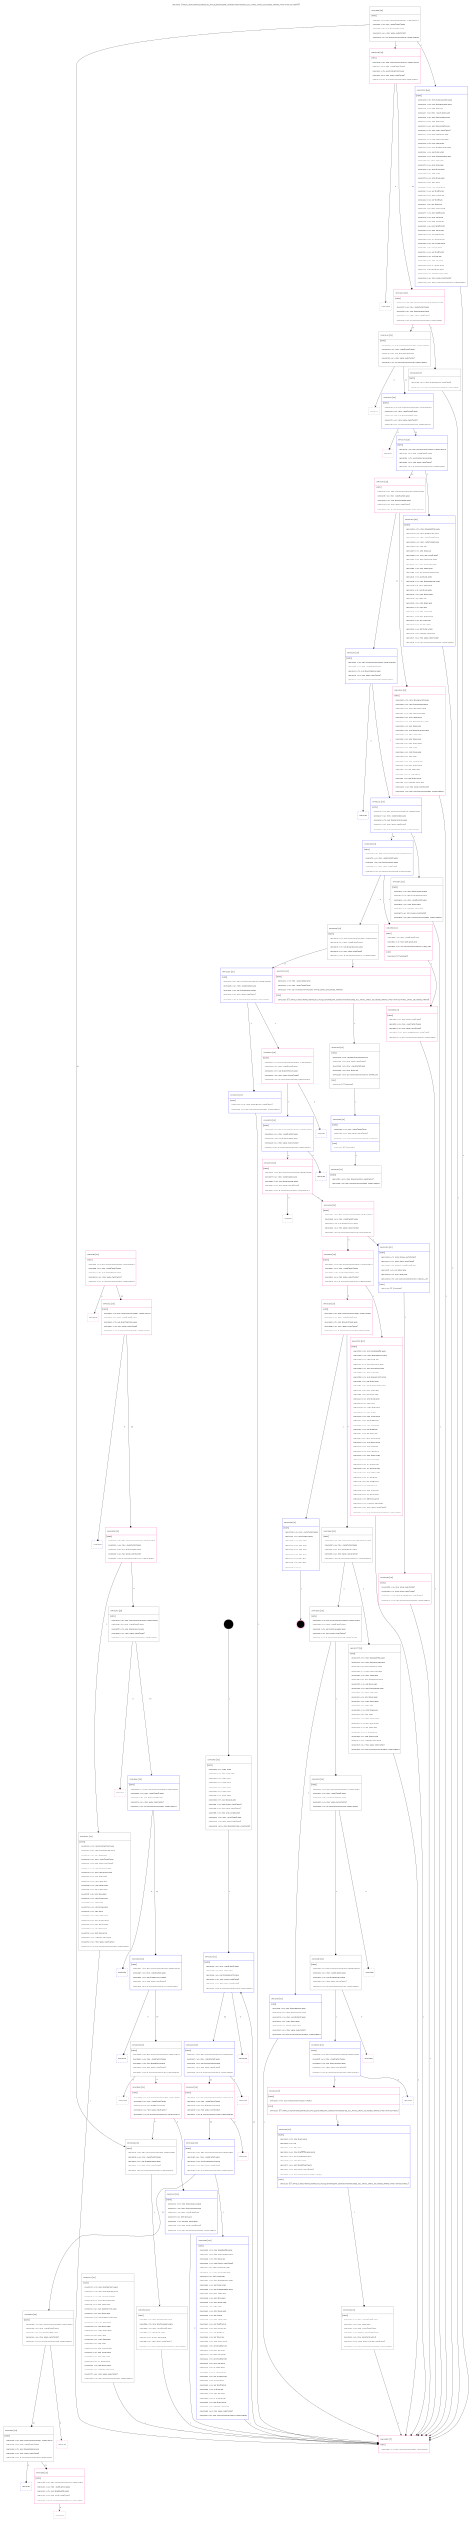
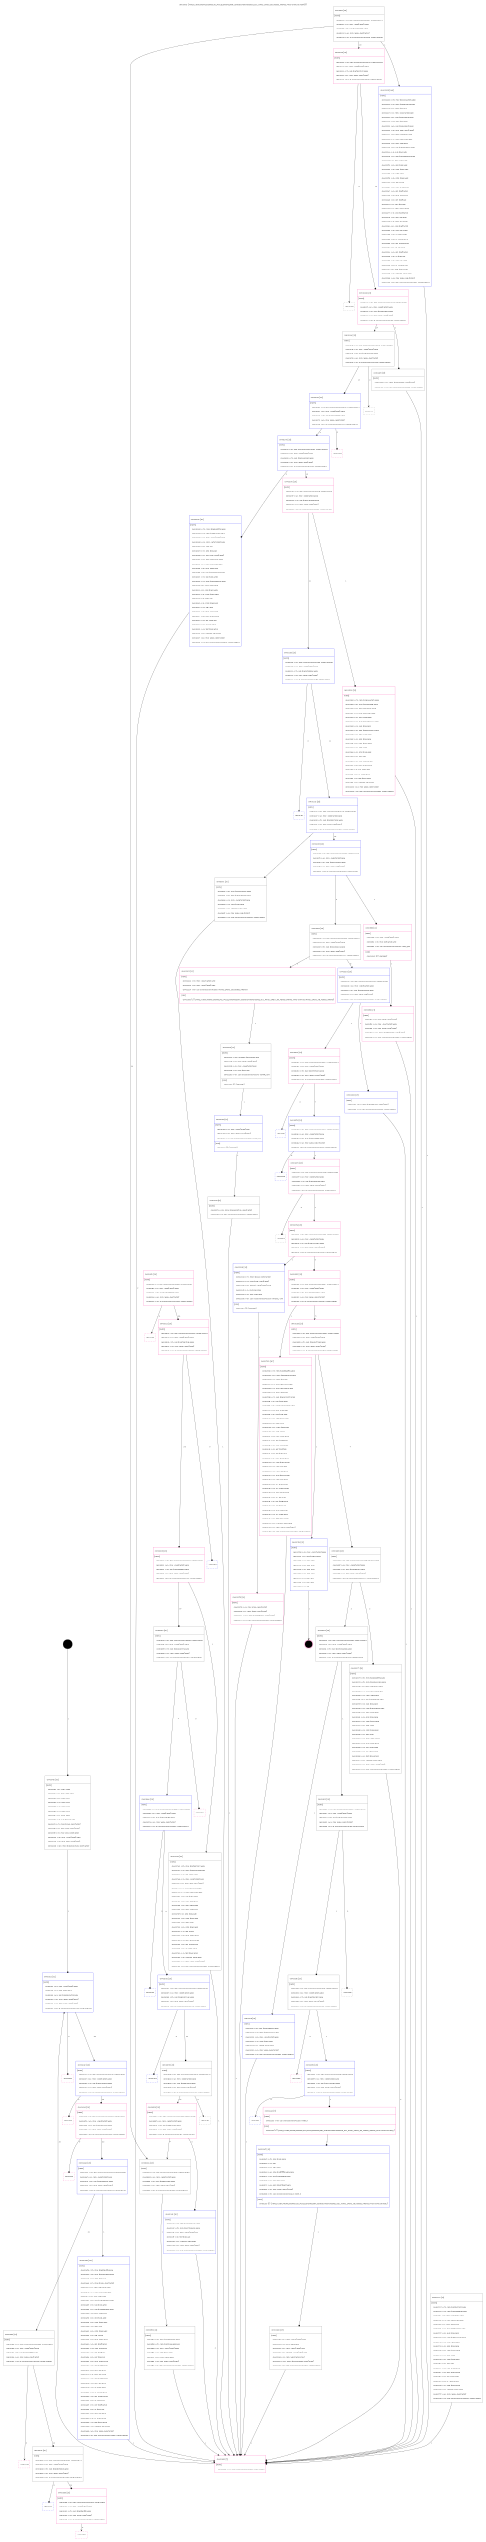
none -> (229, 1837)
